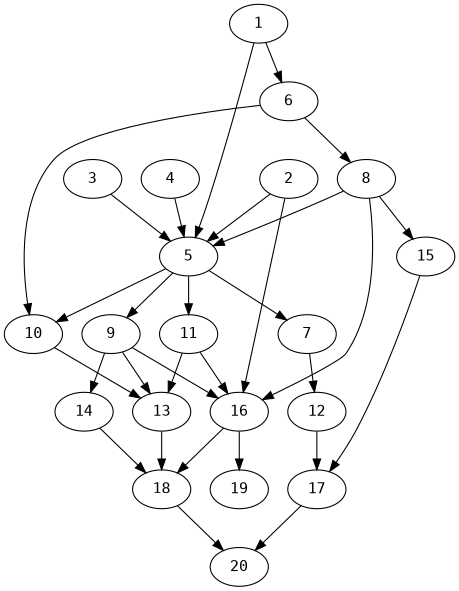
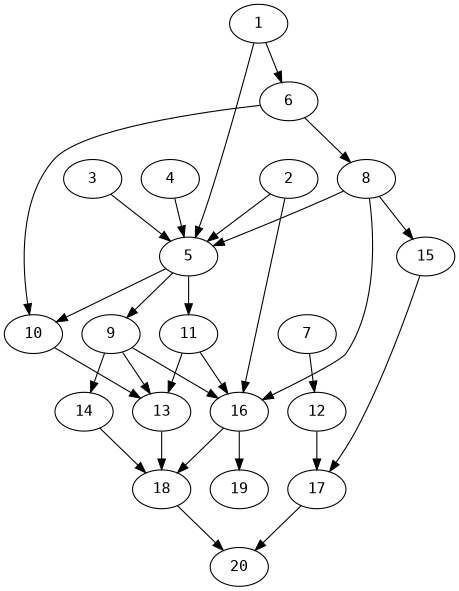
(243, 292) -> none
